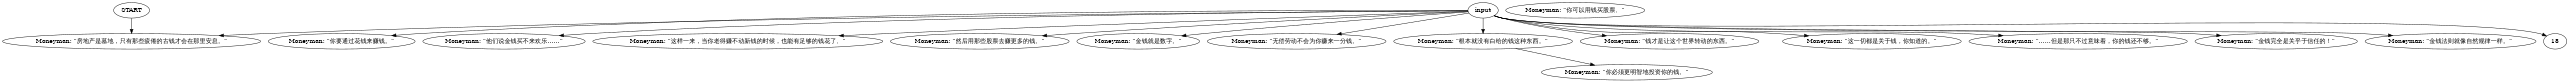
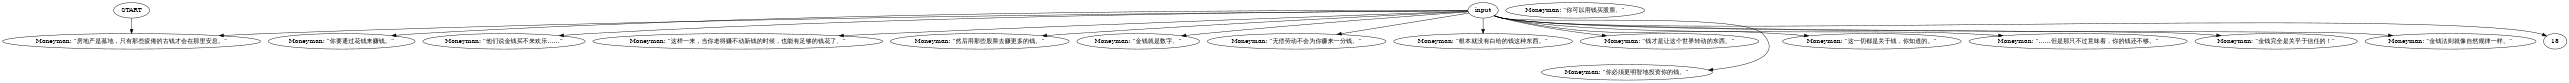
(1553, 56) -> (1669, 21)
